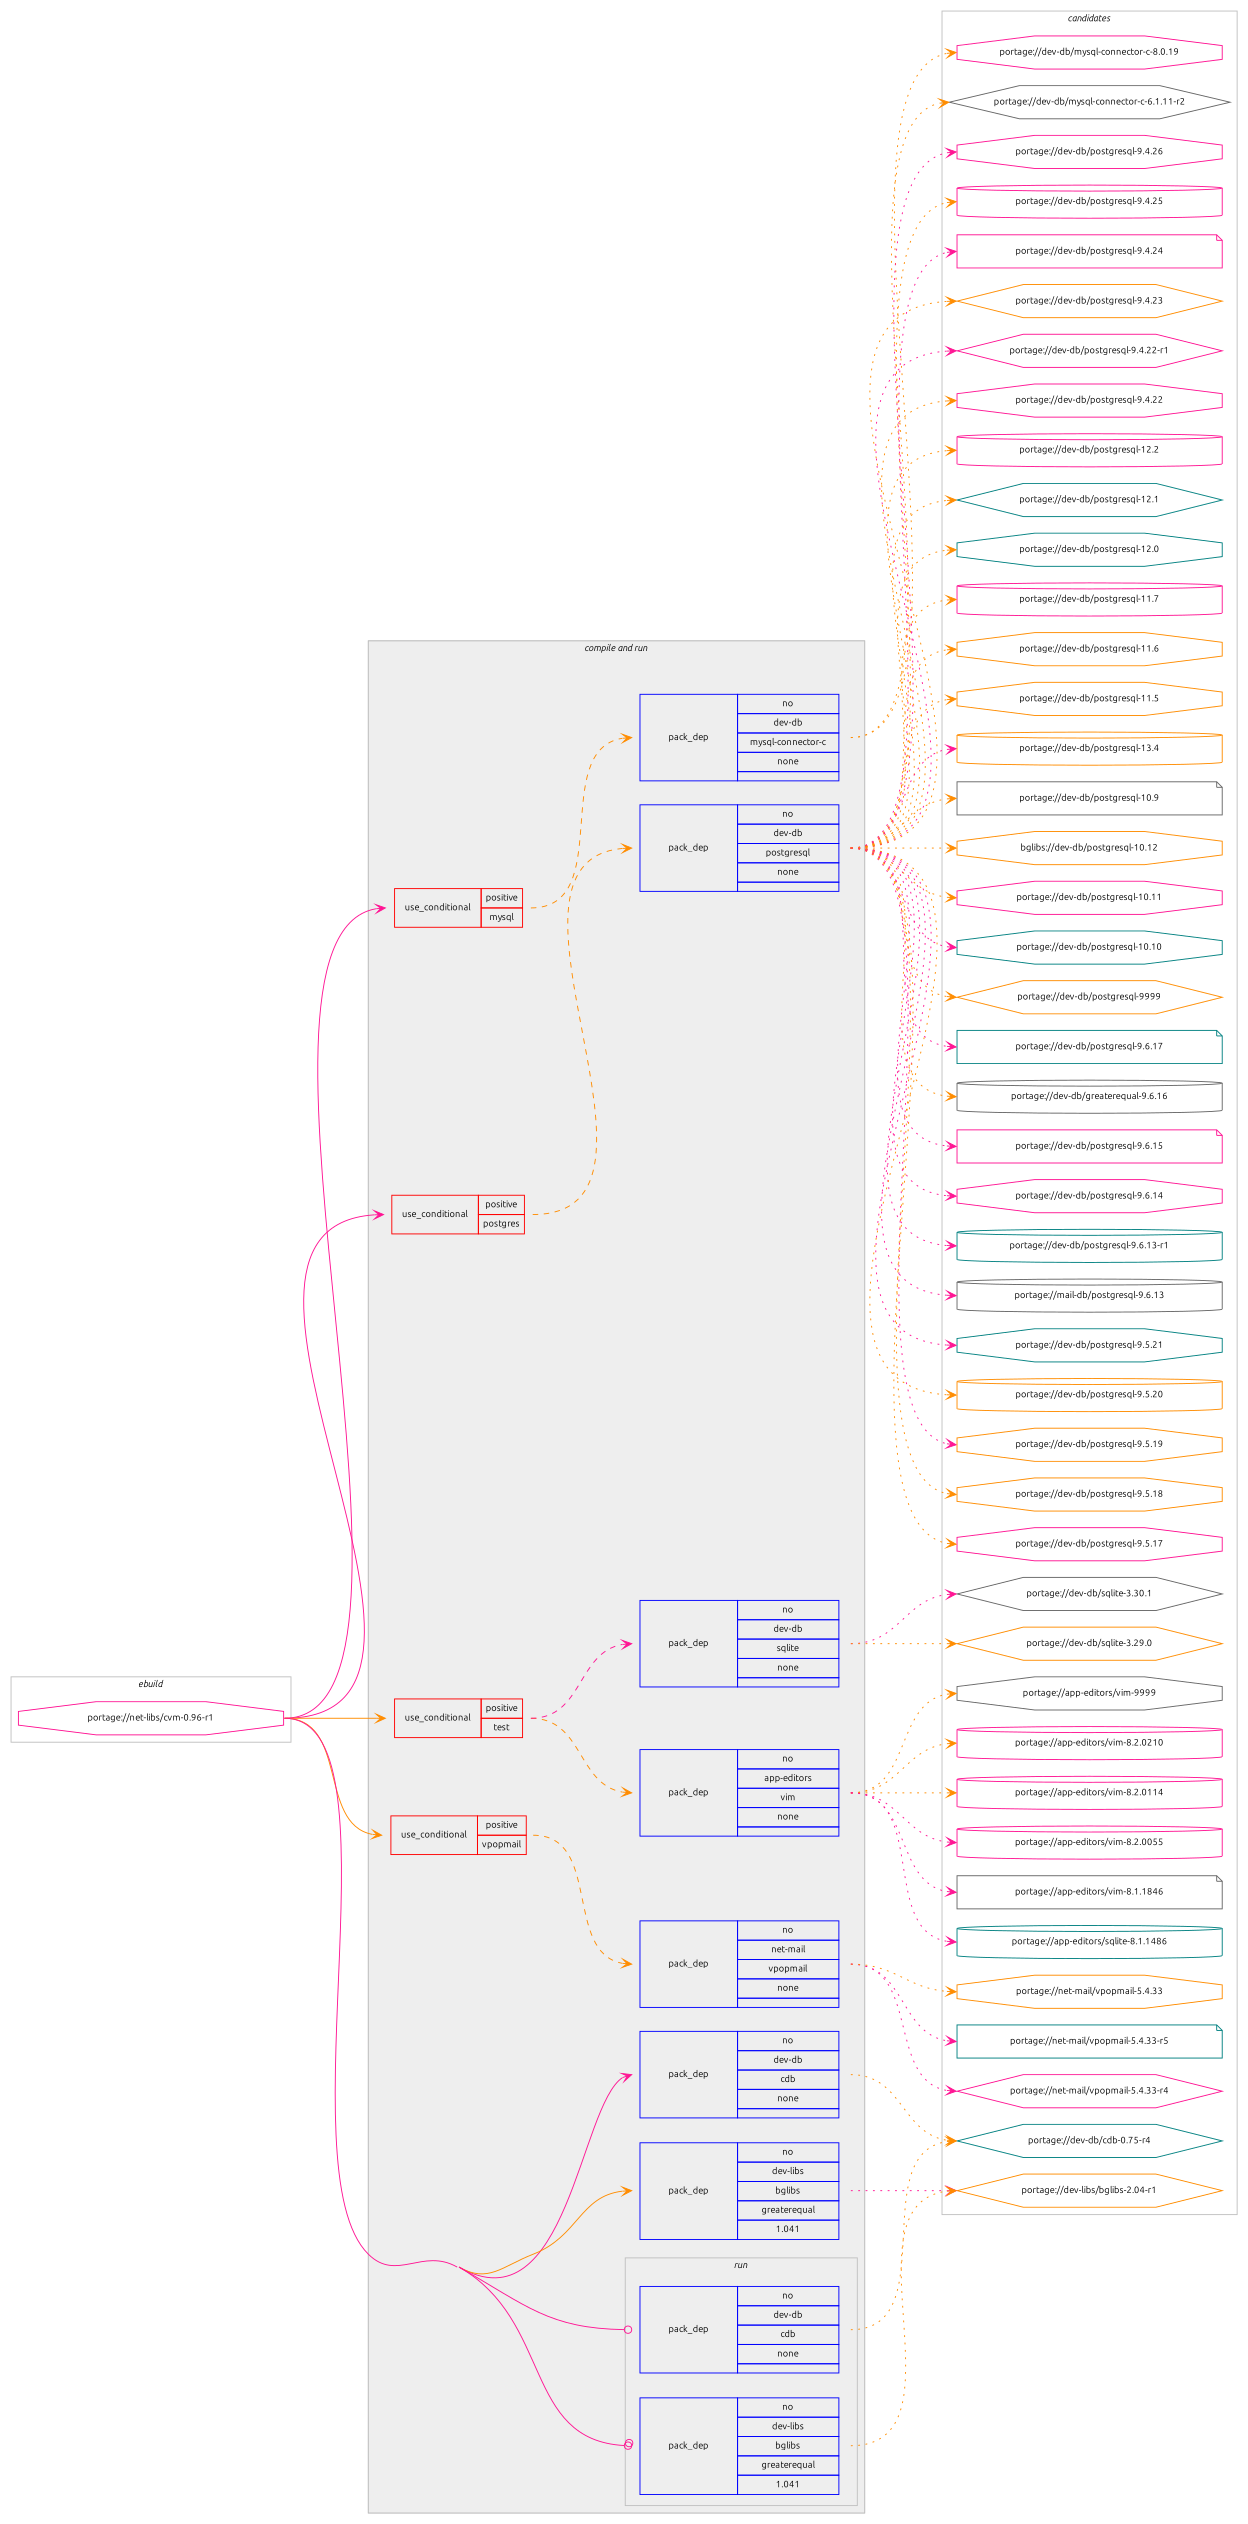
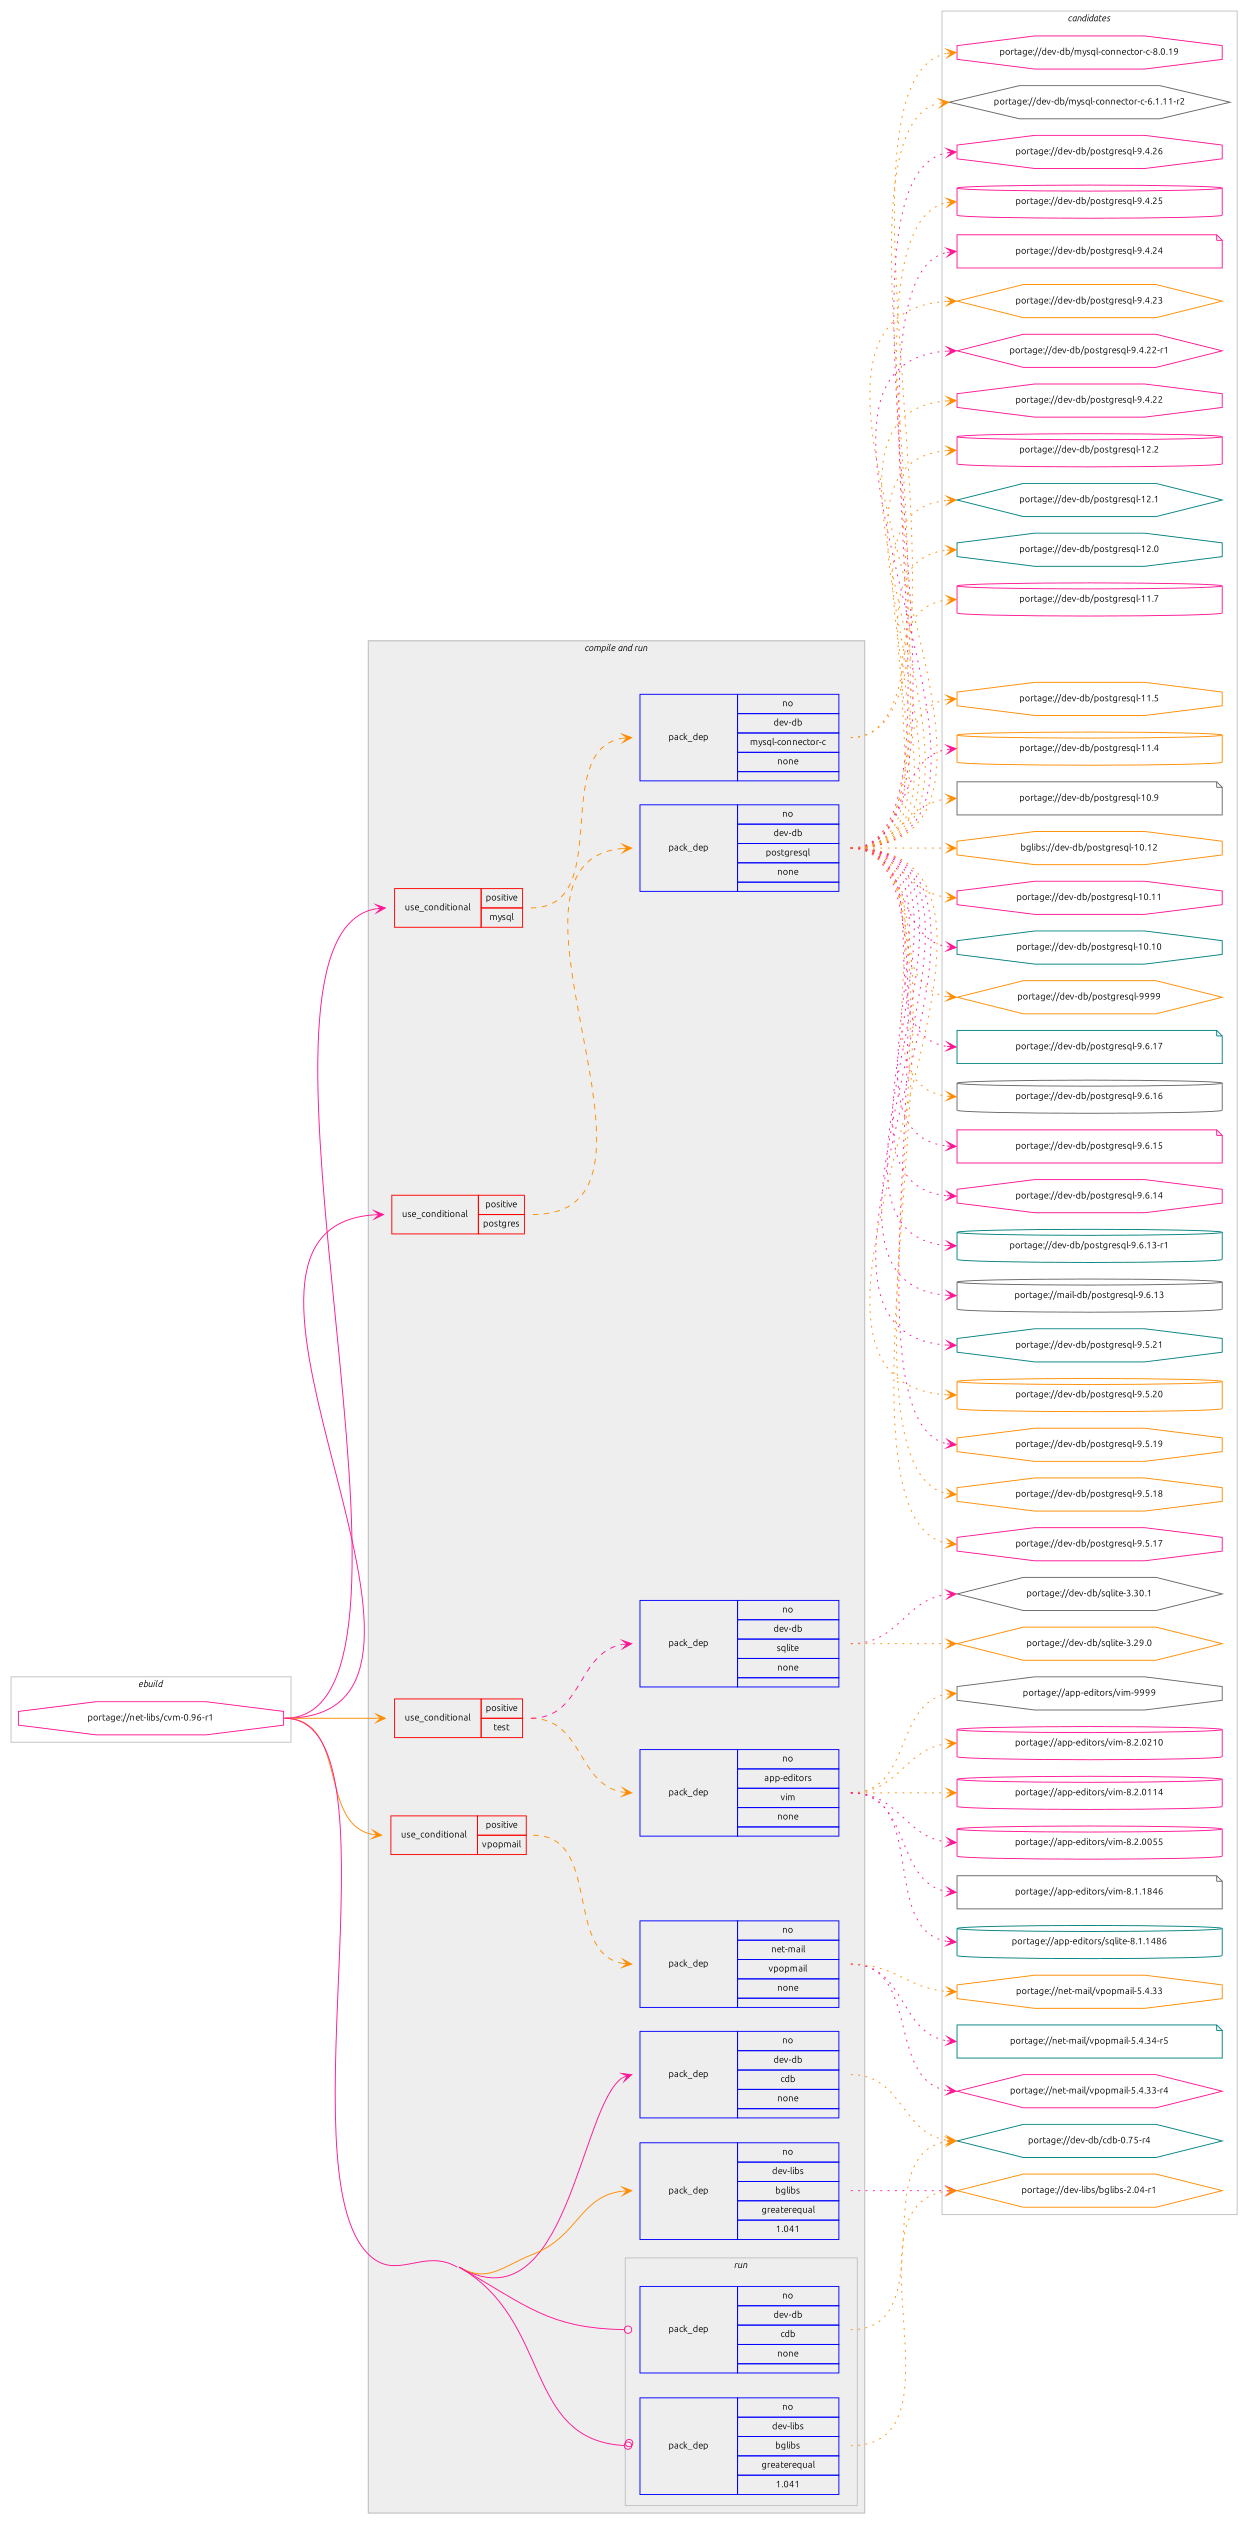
(1090, 649) -> none
(1090, 749) -> (1090, 749)
(1090, 1097) -> (1090, 1097)
(1090, 2041) -> (1090, 2041)
